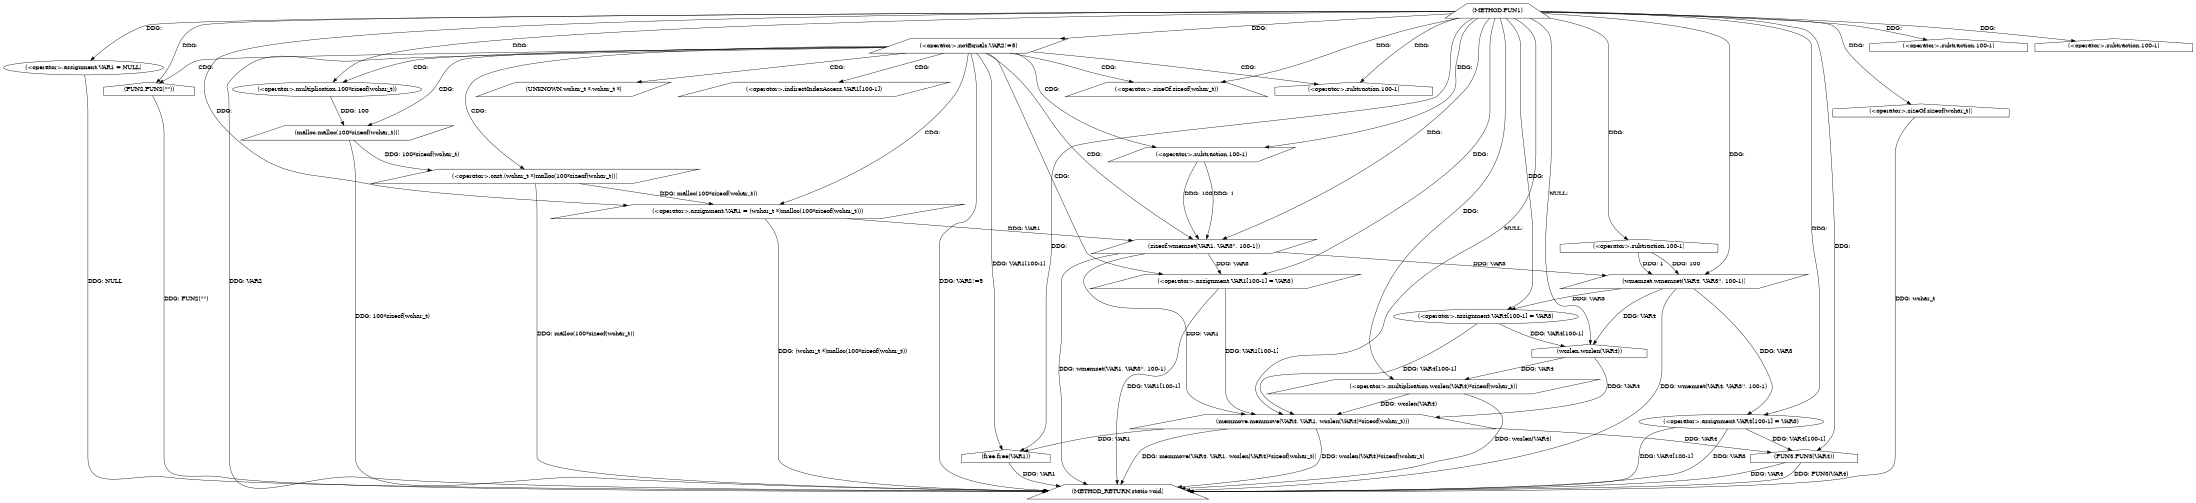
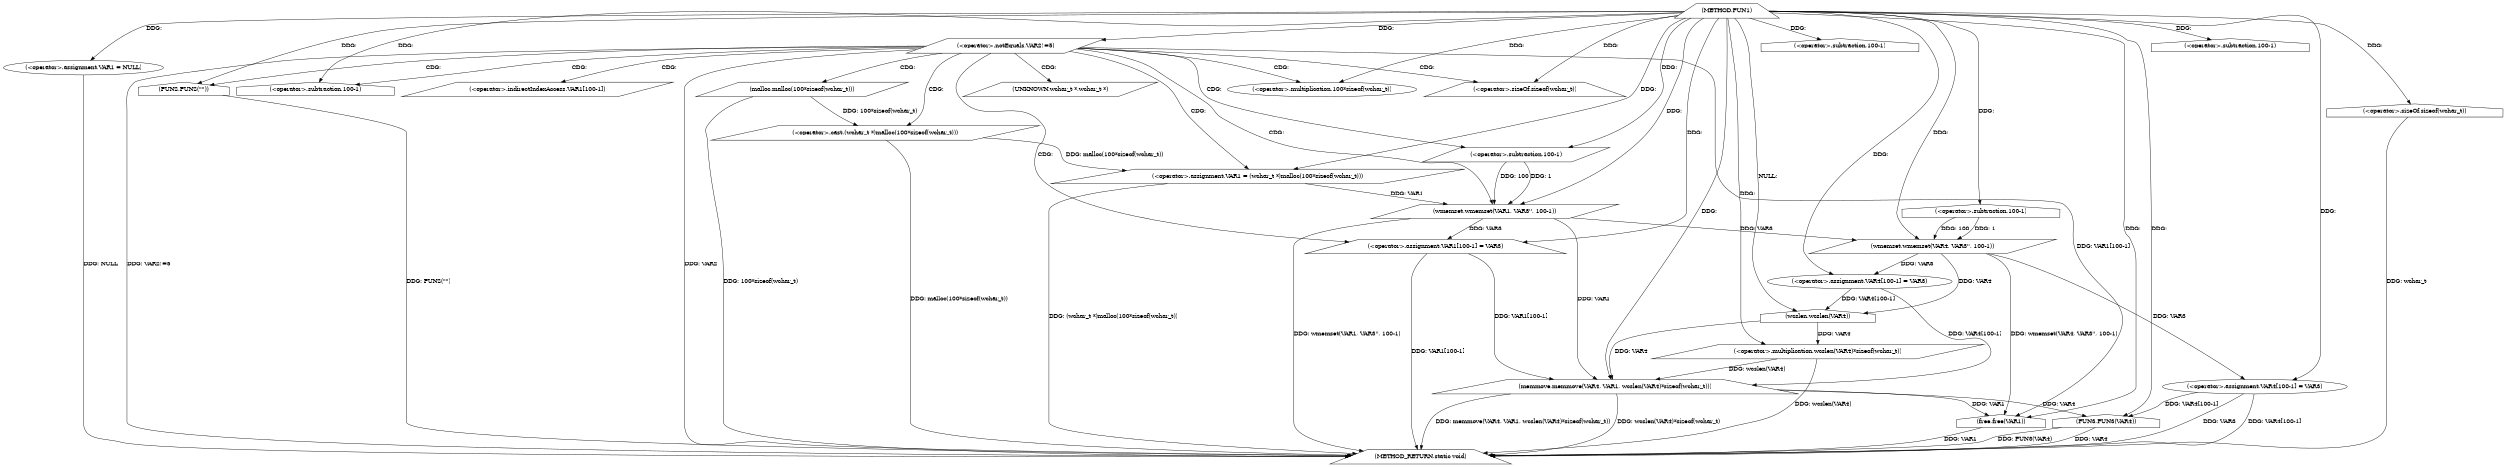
(336, 109) -> none
(1515, 229) -> (1710, 211)
(1204, 246) -> (1495, 211)
(1225, 282) -> (1436, 246)
(1485, 463) -> (2011, 327)
